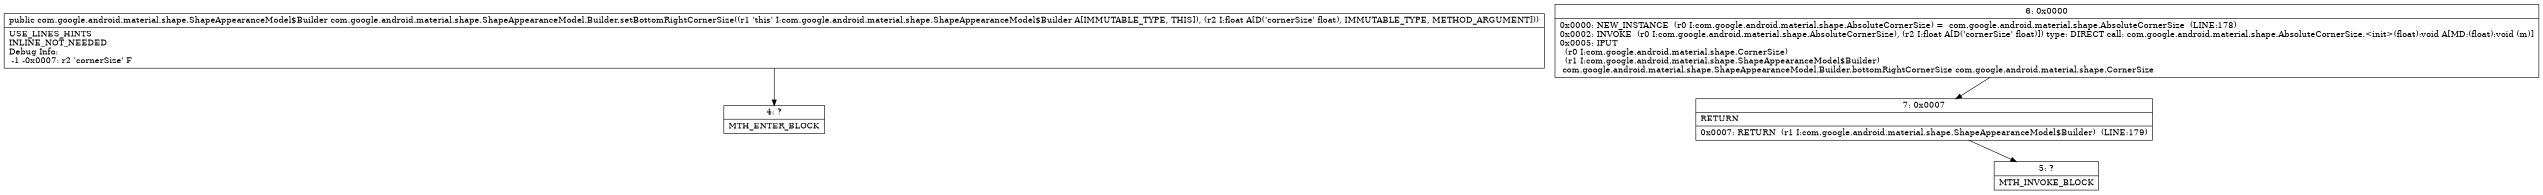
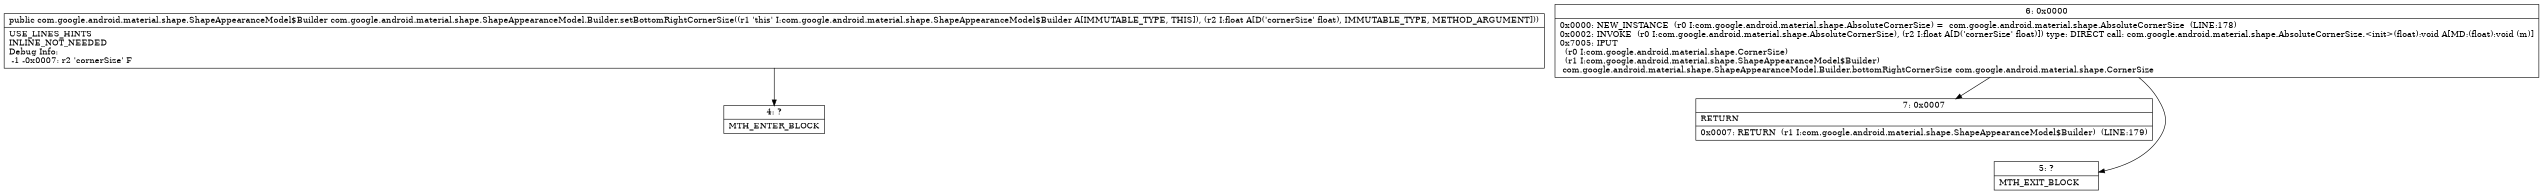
(1591, 43) -> (1591, 43)
(1990, 150) -> (2161, 136)
(2046, 183) -> (2039, 183)
